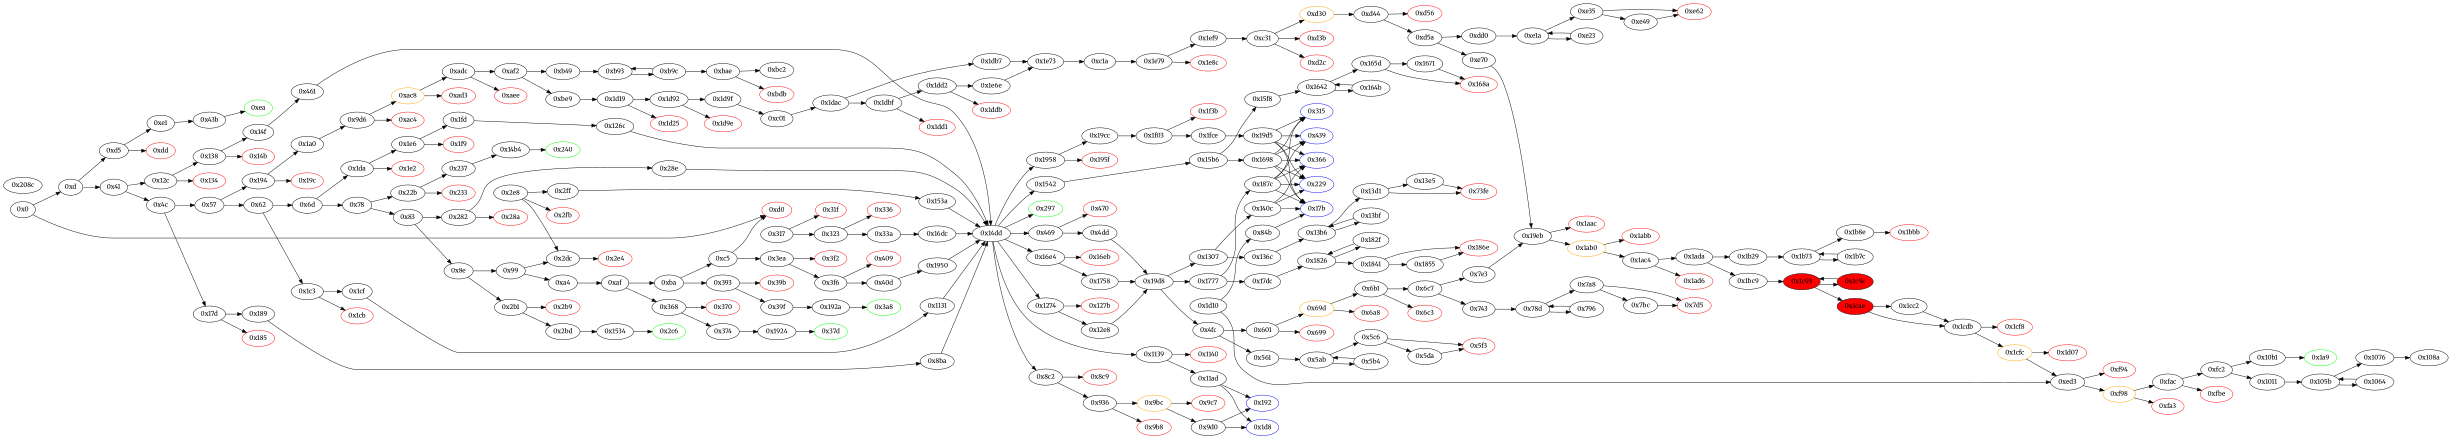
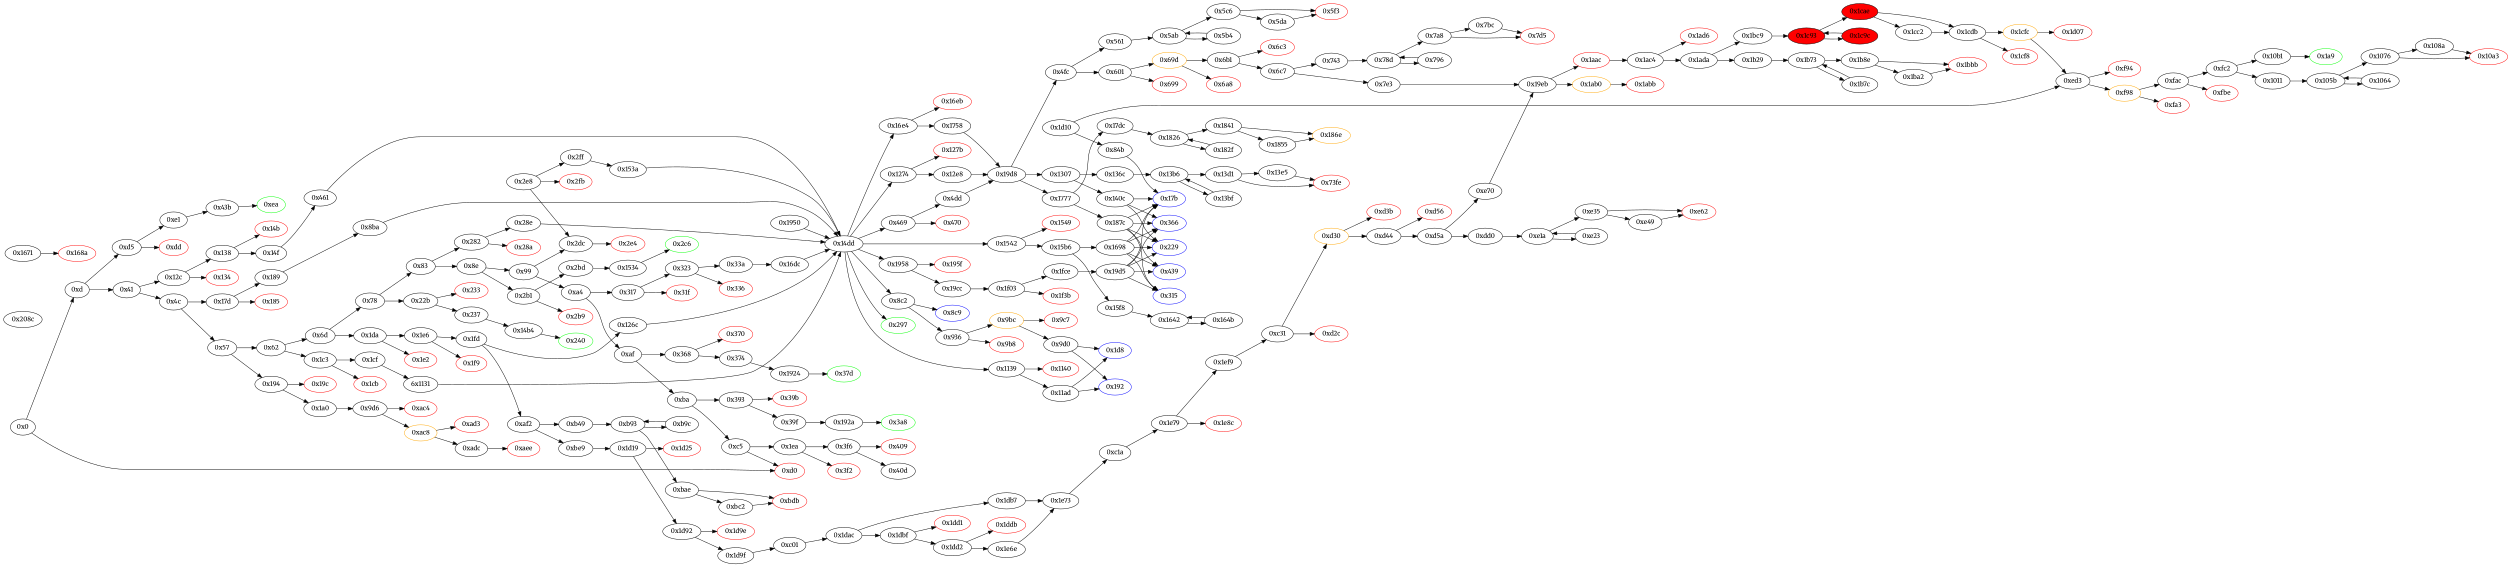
(1287, 39) -> (1356, 225)
none -> (2489, 57)
(1371, 64) -> none
(482, 72) -> (505, 376)
(694, 72) -> (658, 453)
none -> (1913, 77)
none -> (1061, 223)
(1479, 248) -> (1331, 135)
(1612, 254) -> (1616, 60)
(777, 259) -> (790, 447)
(908, 275) -> none
none -> (599, 292)
(937, 306) -> (421, 384)
(1100, 377) -> (952, 313)
none -> (760, 504)
